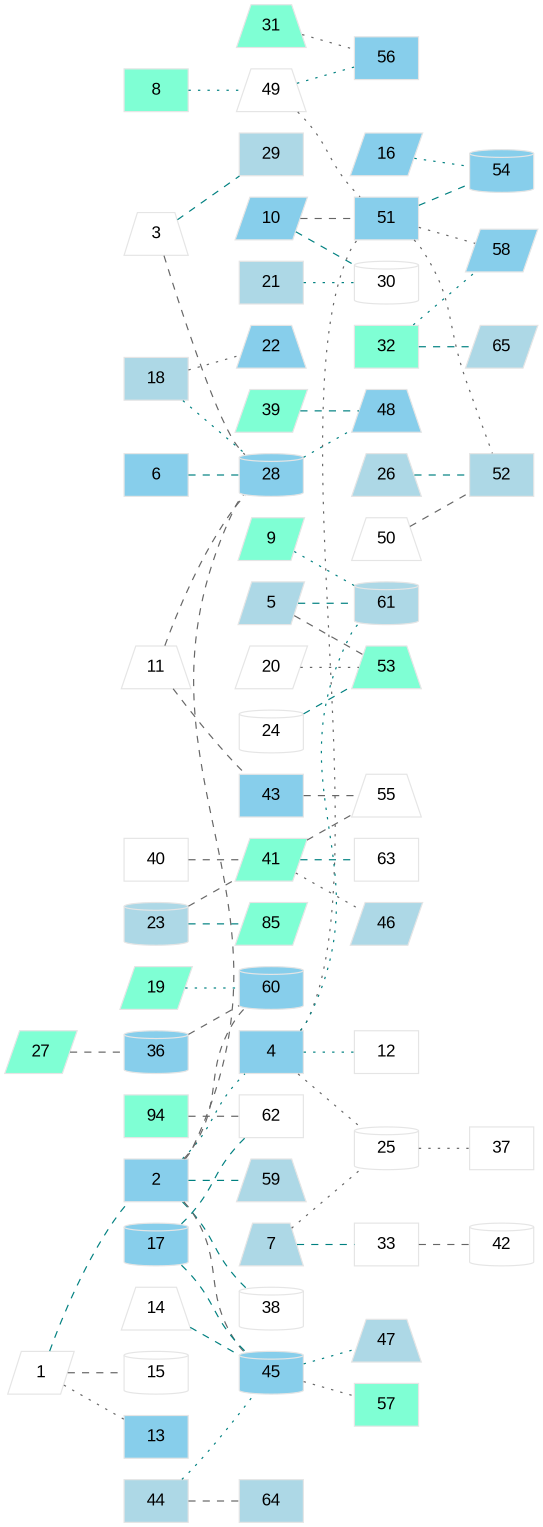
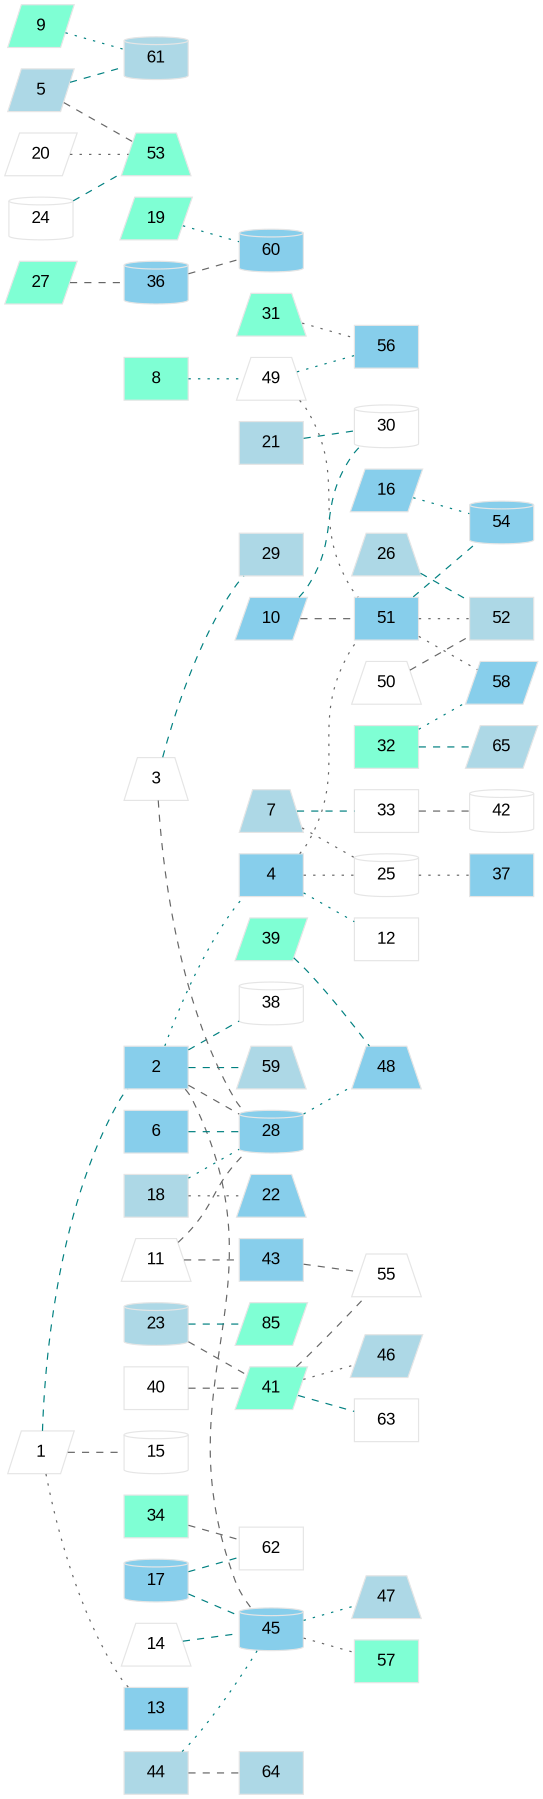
(329, 283) -> (329, 435)
(327, 816) -> none
(214, 1083) -> none
(156, 1116) -> (156, 1516)
(502, 1148) -> (502, 875)
